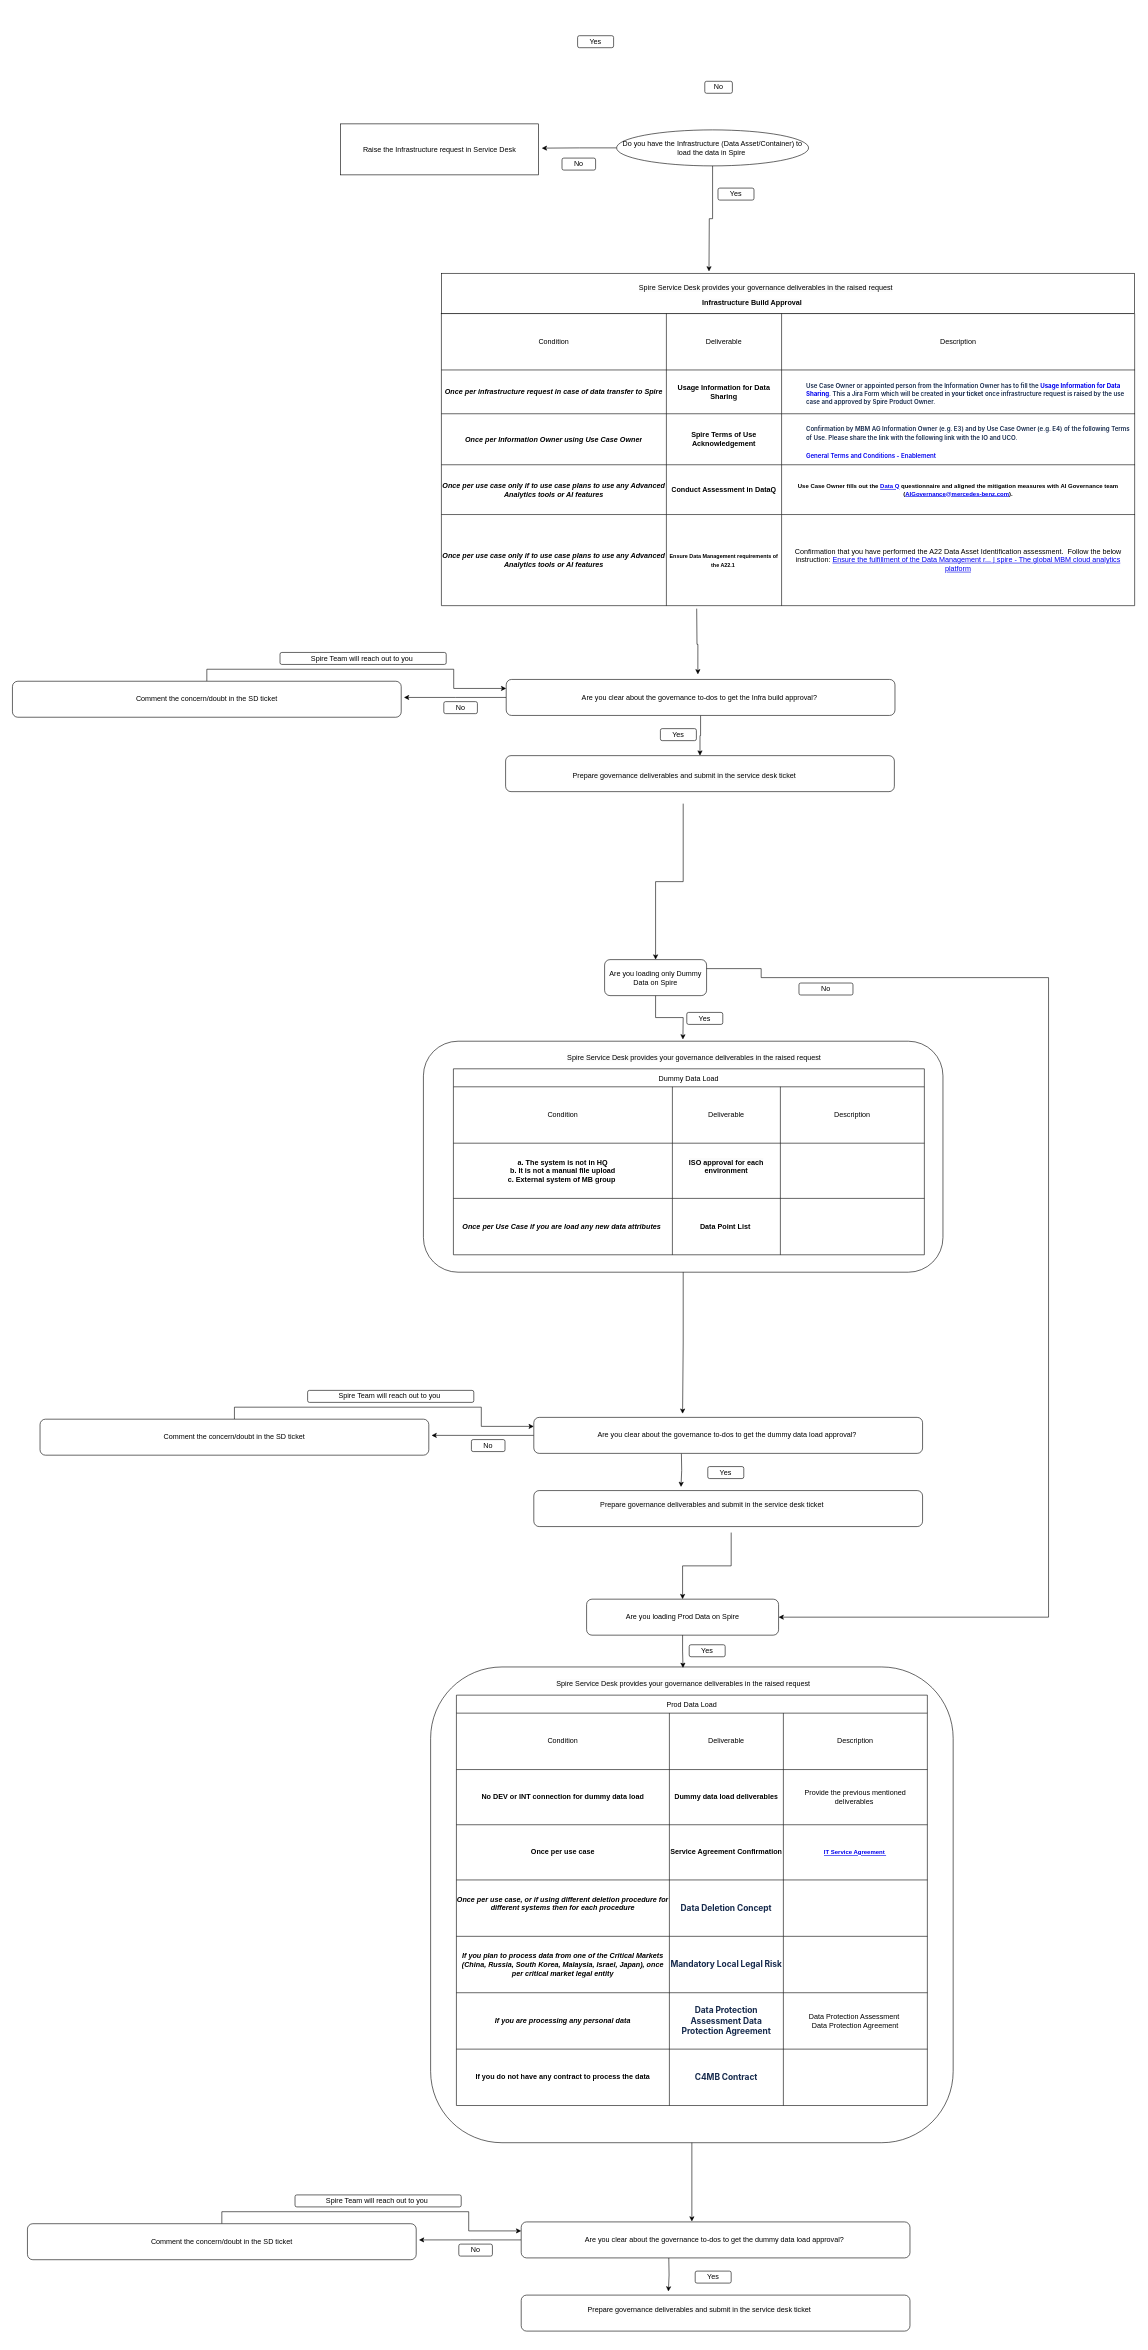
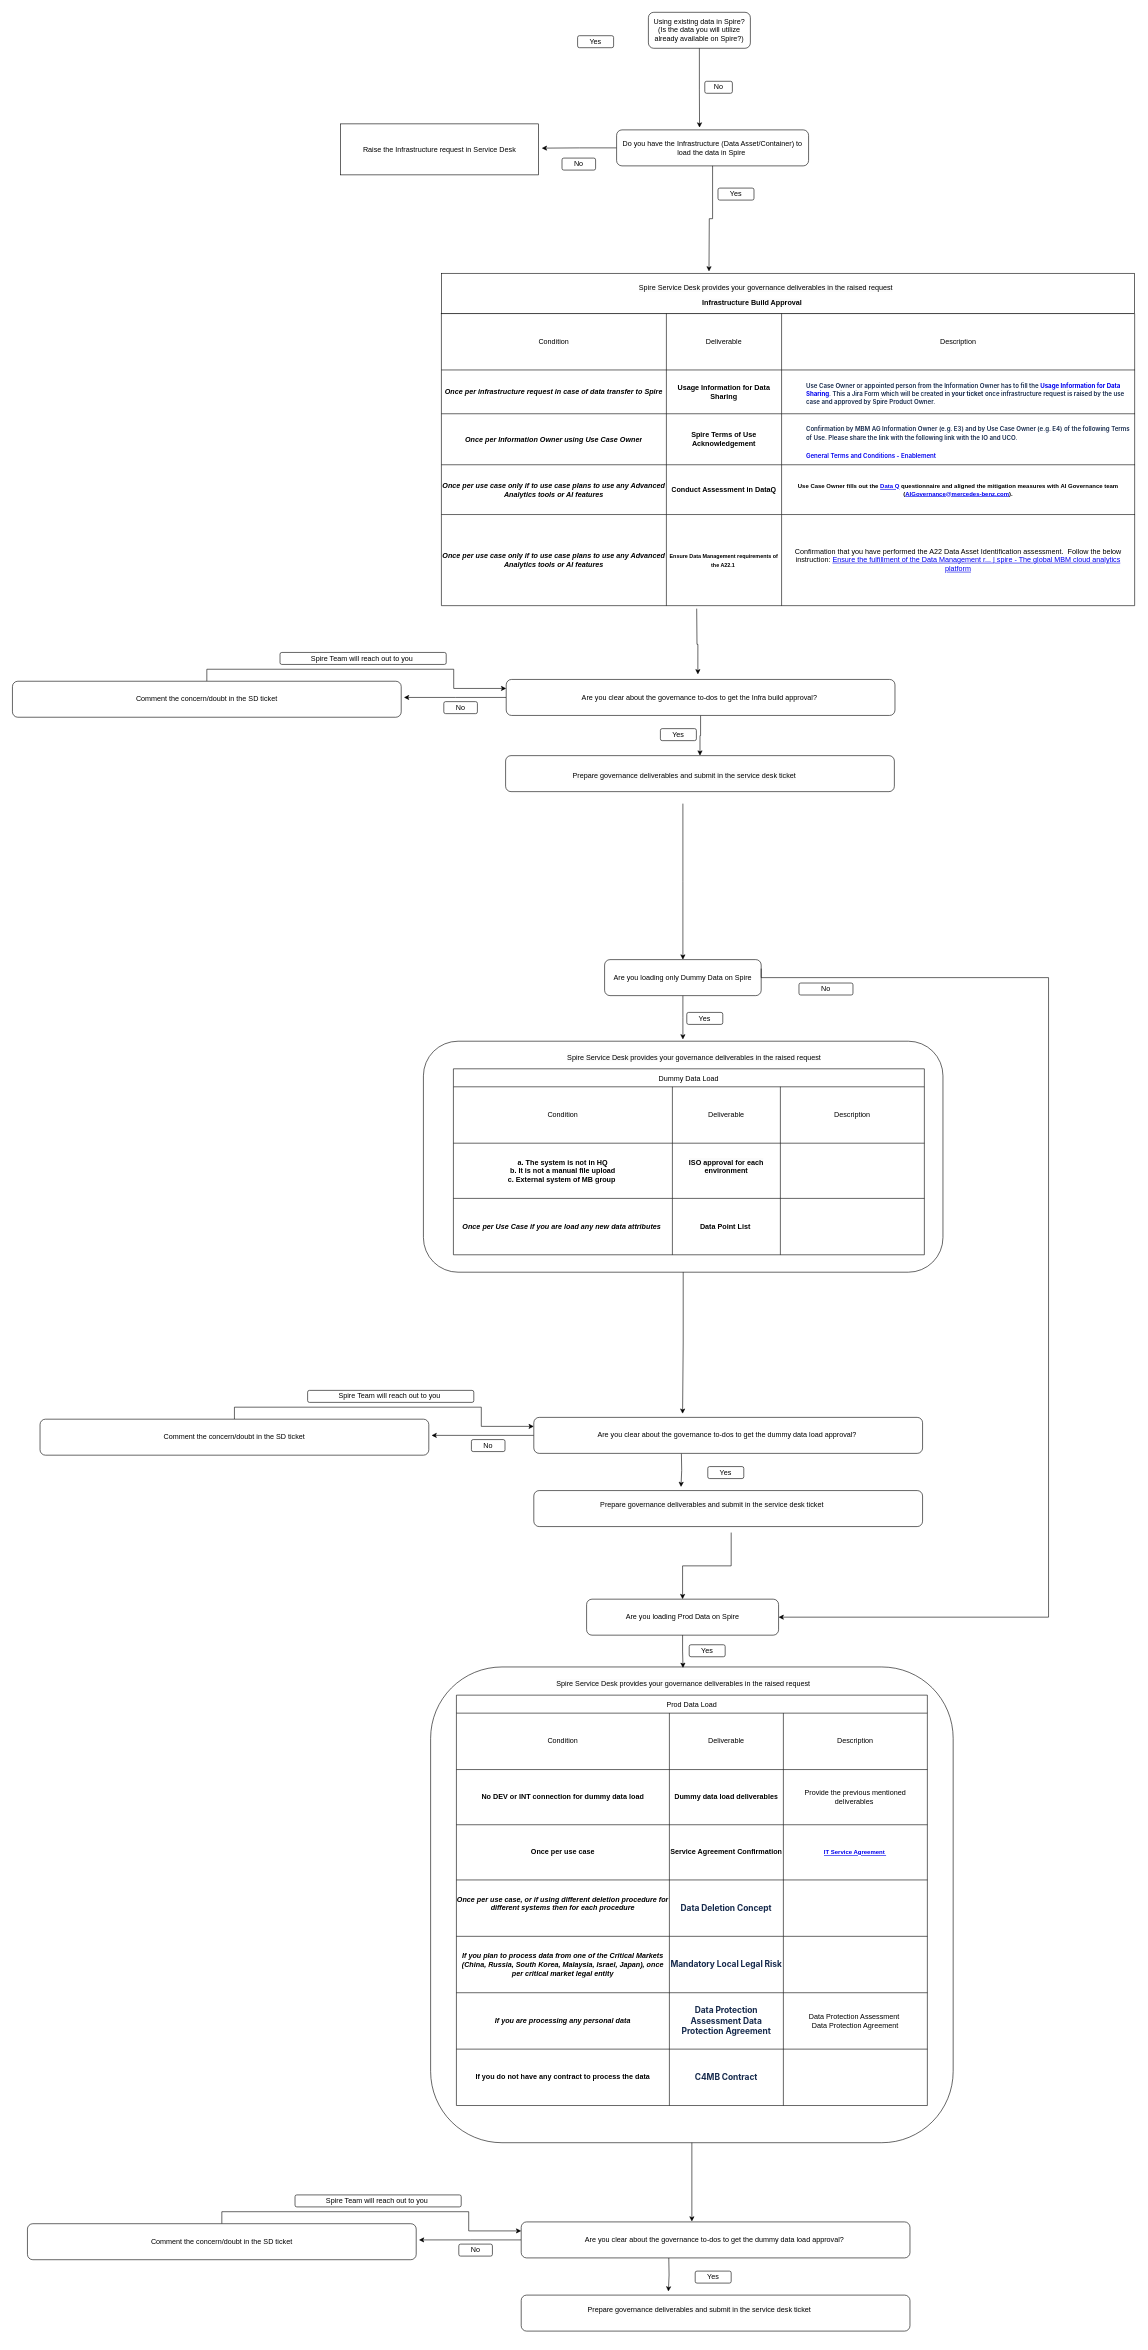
none -> (699, 30)
none -> (699, 86)
(713, 148) -> (713, 148)
(656, 978) -> (683, 978)
